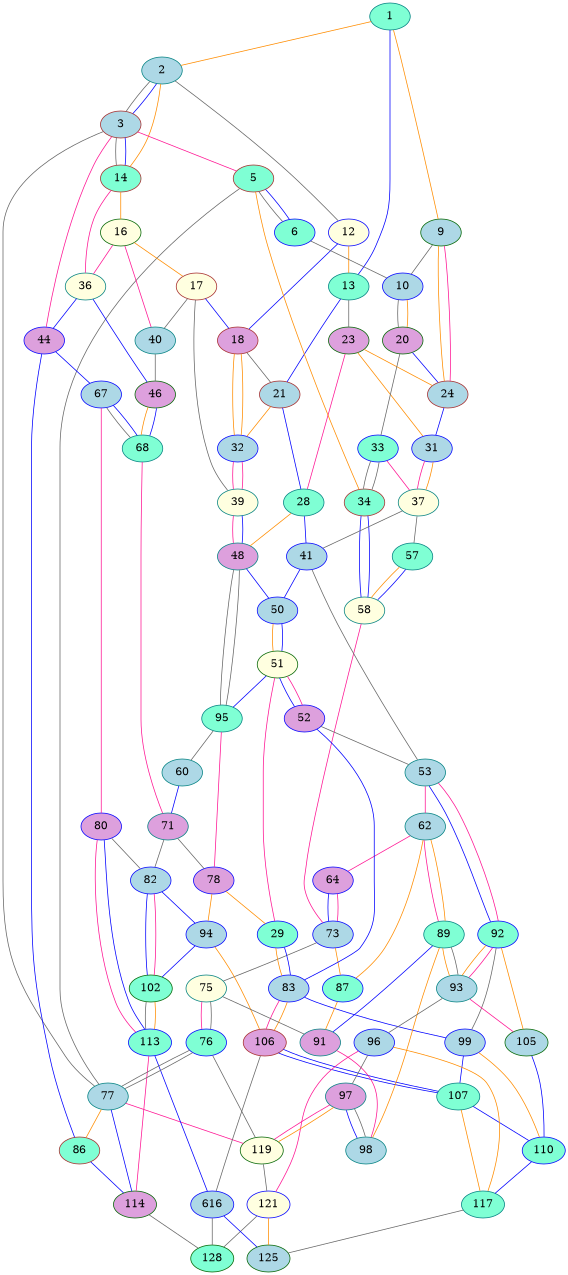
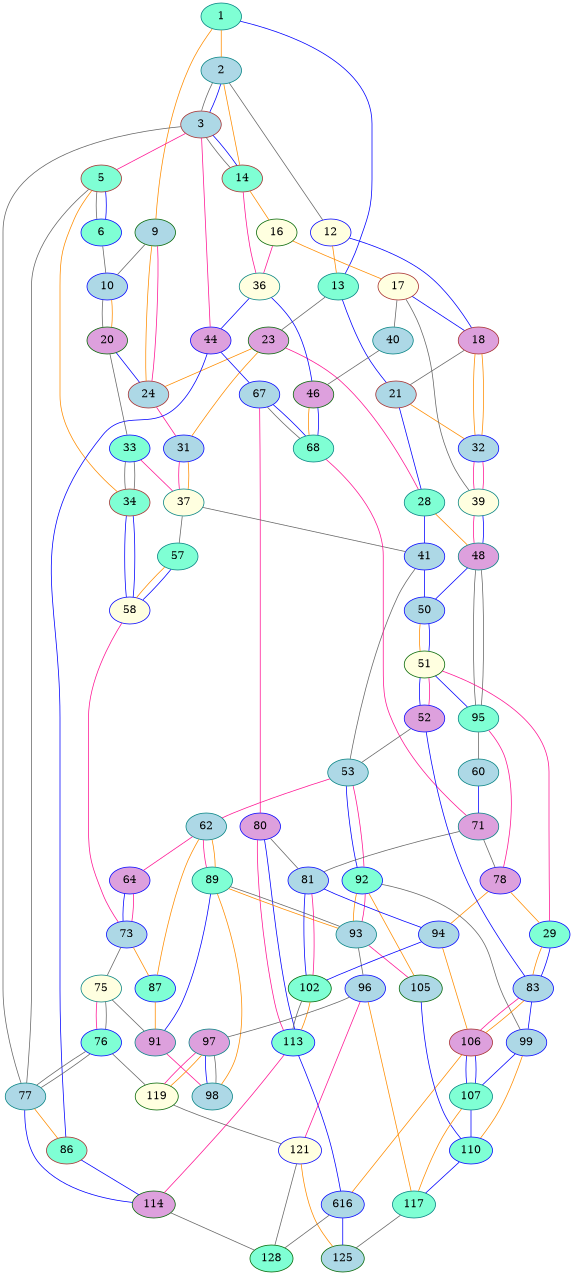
(138, 287) -> none
(440, 422) -> (166, 422)
(364, 610) -> (130, 610)
(151, 880) -> (308, 880)
(238, 1123) -> (407, 1123)
(187, 1124) -> none
